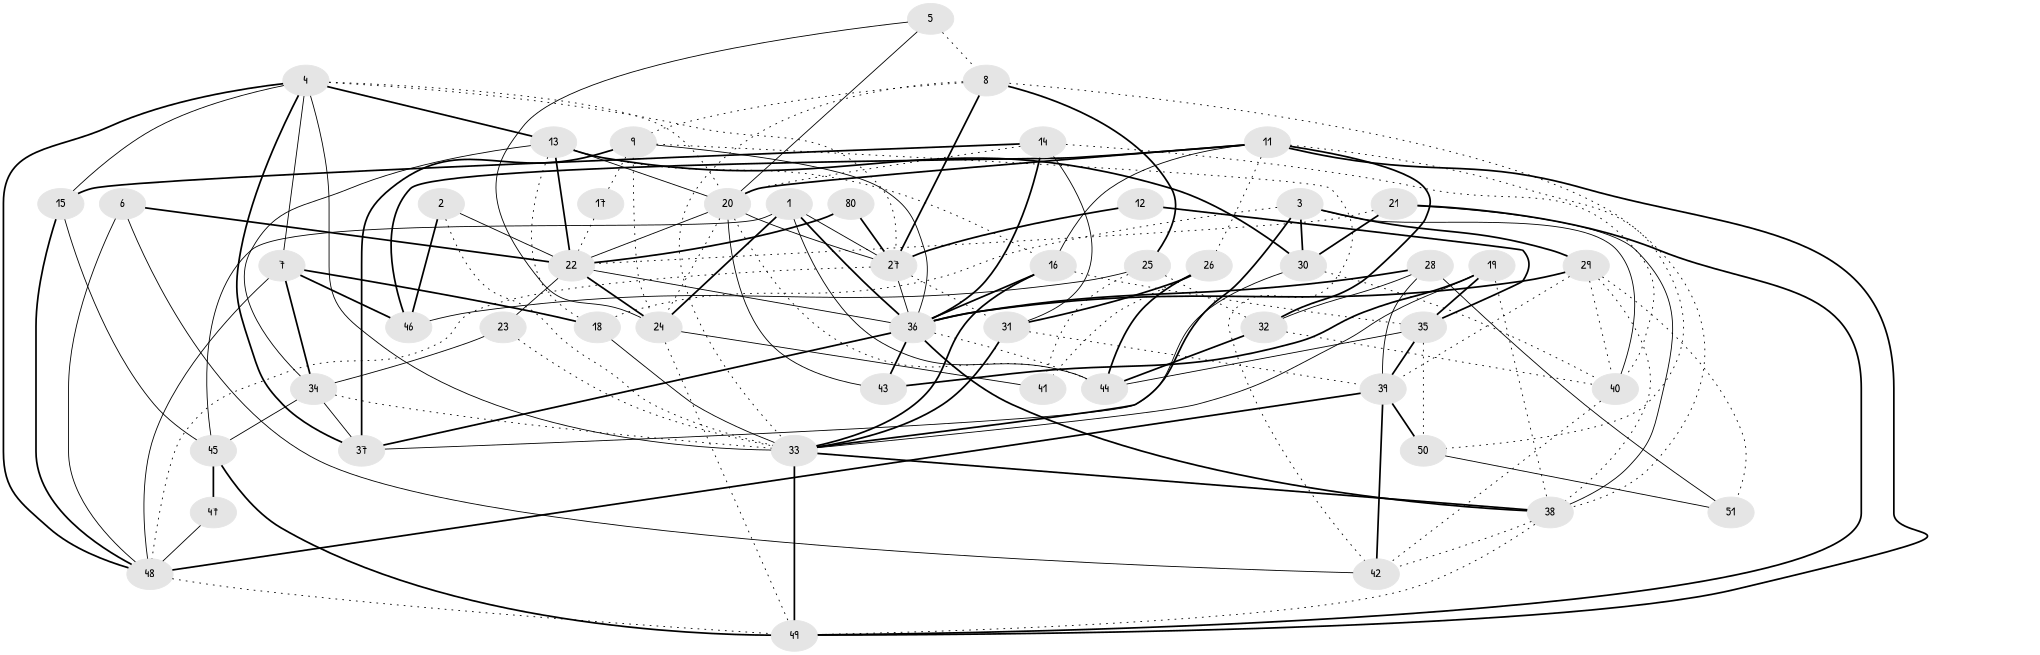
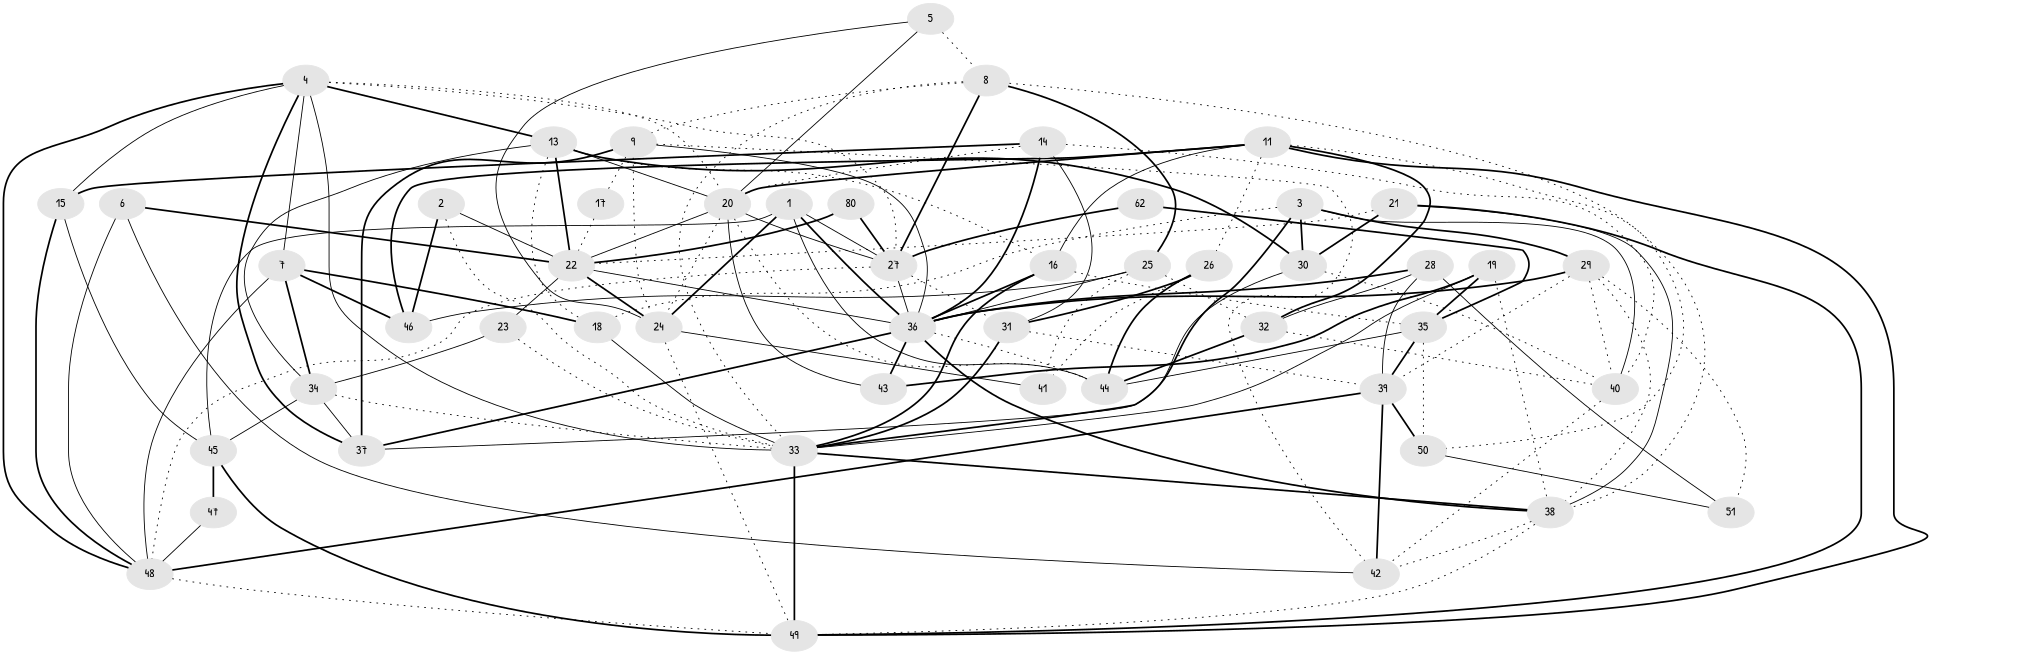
(1141, 204) -> (1141, 204)
none -> (1030, 296)
